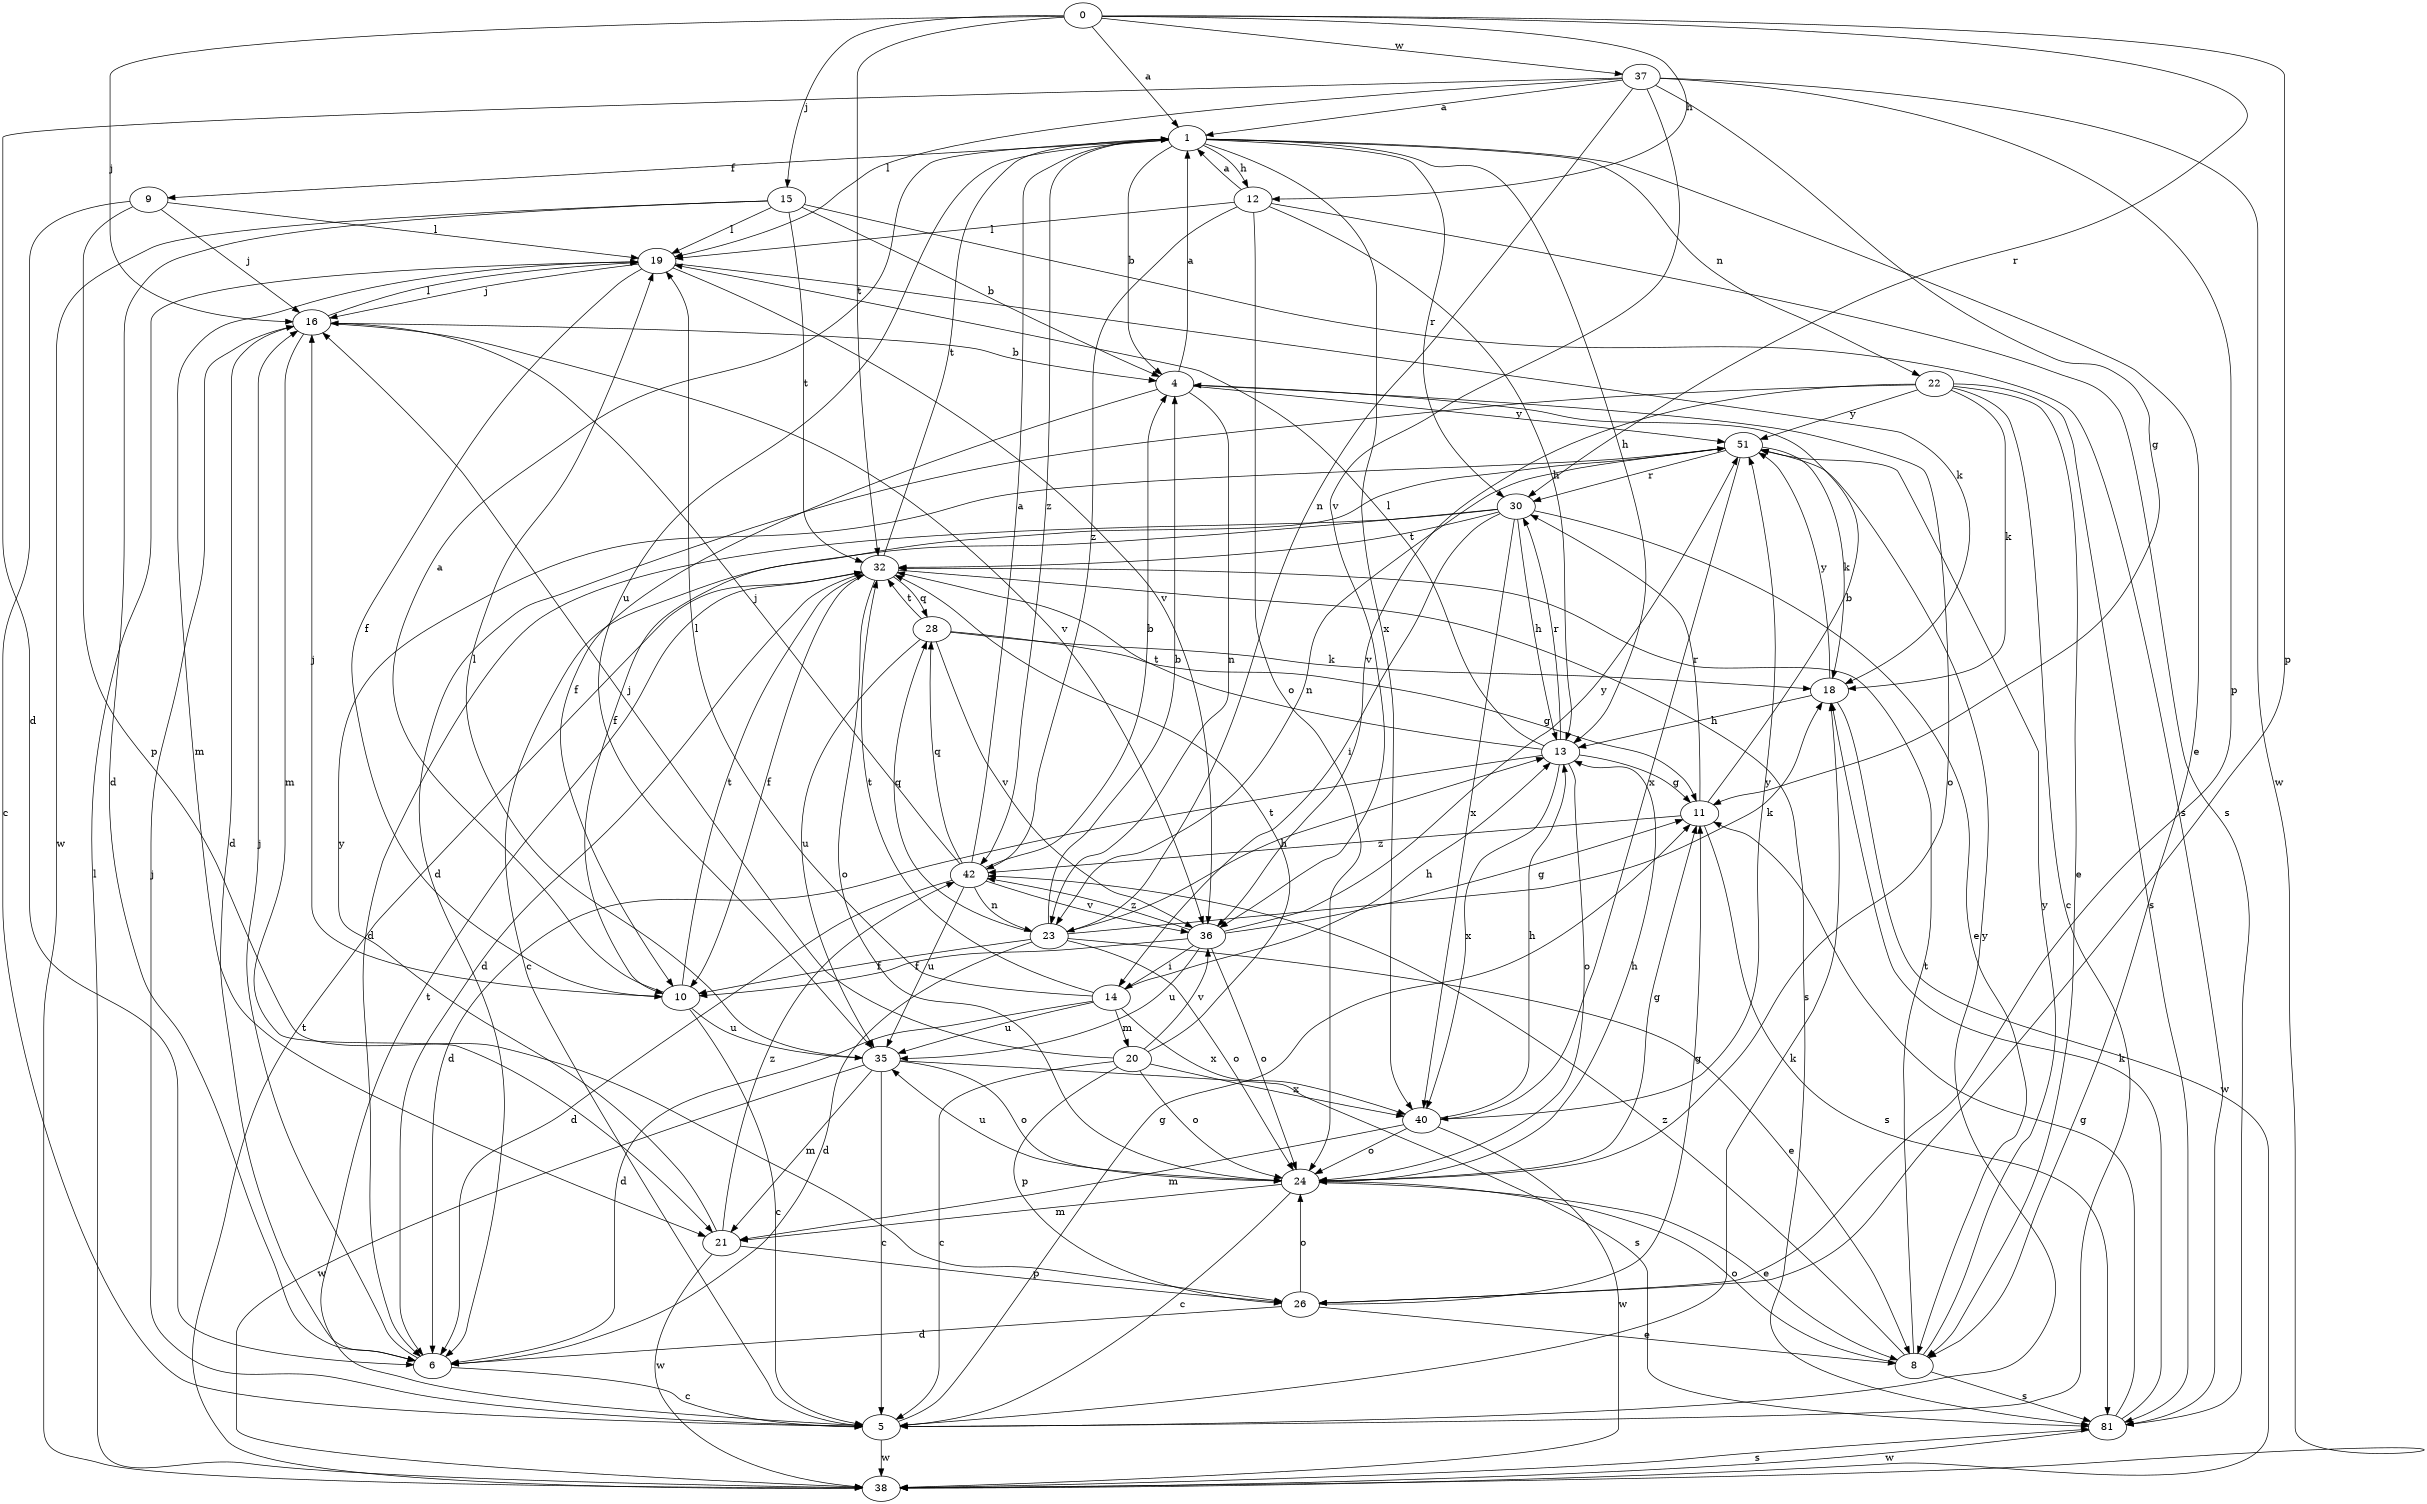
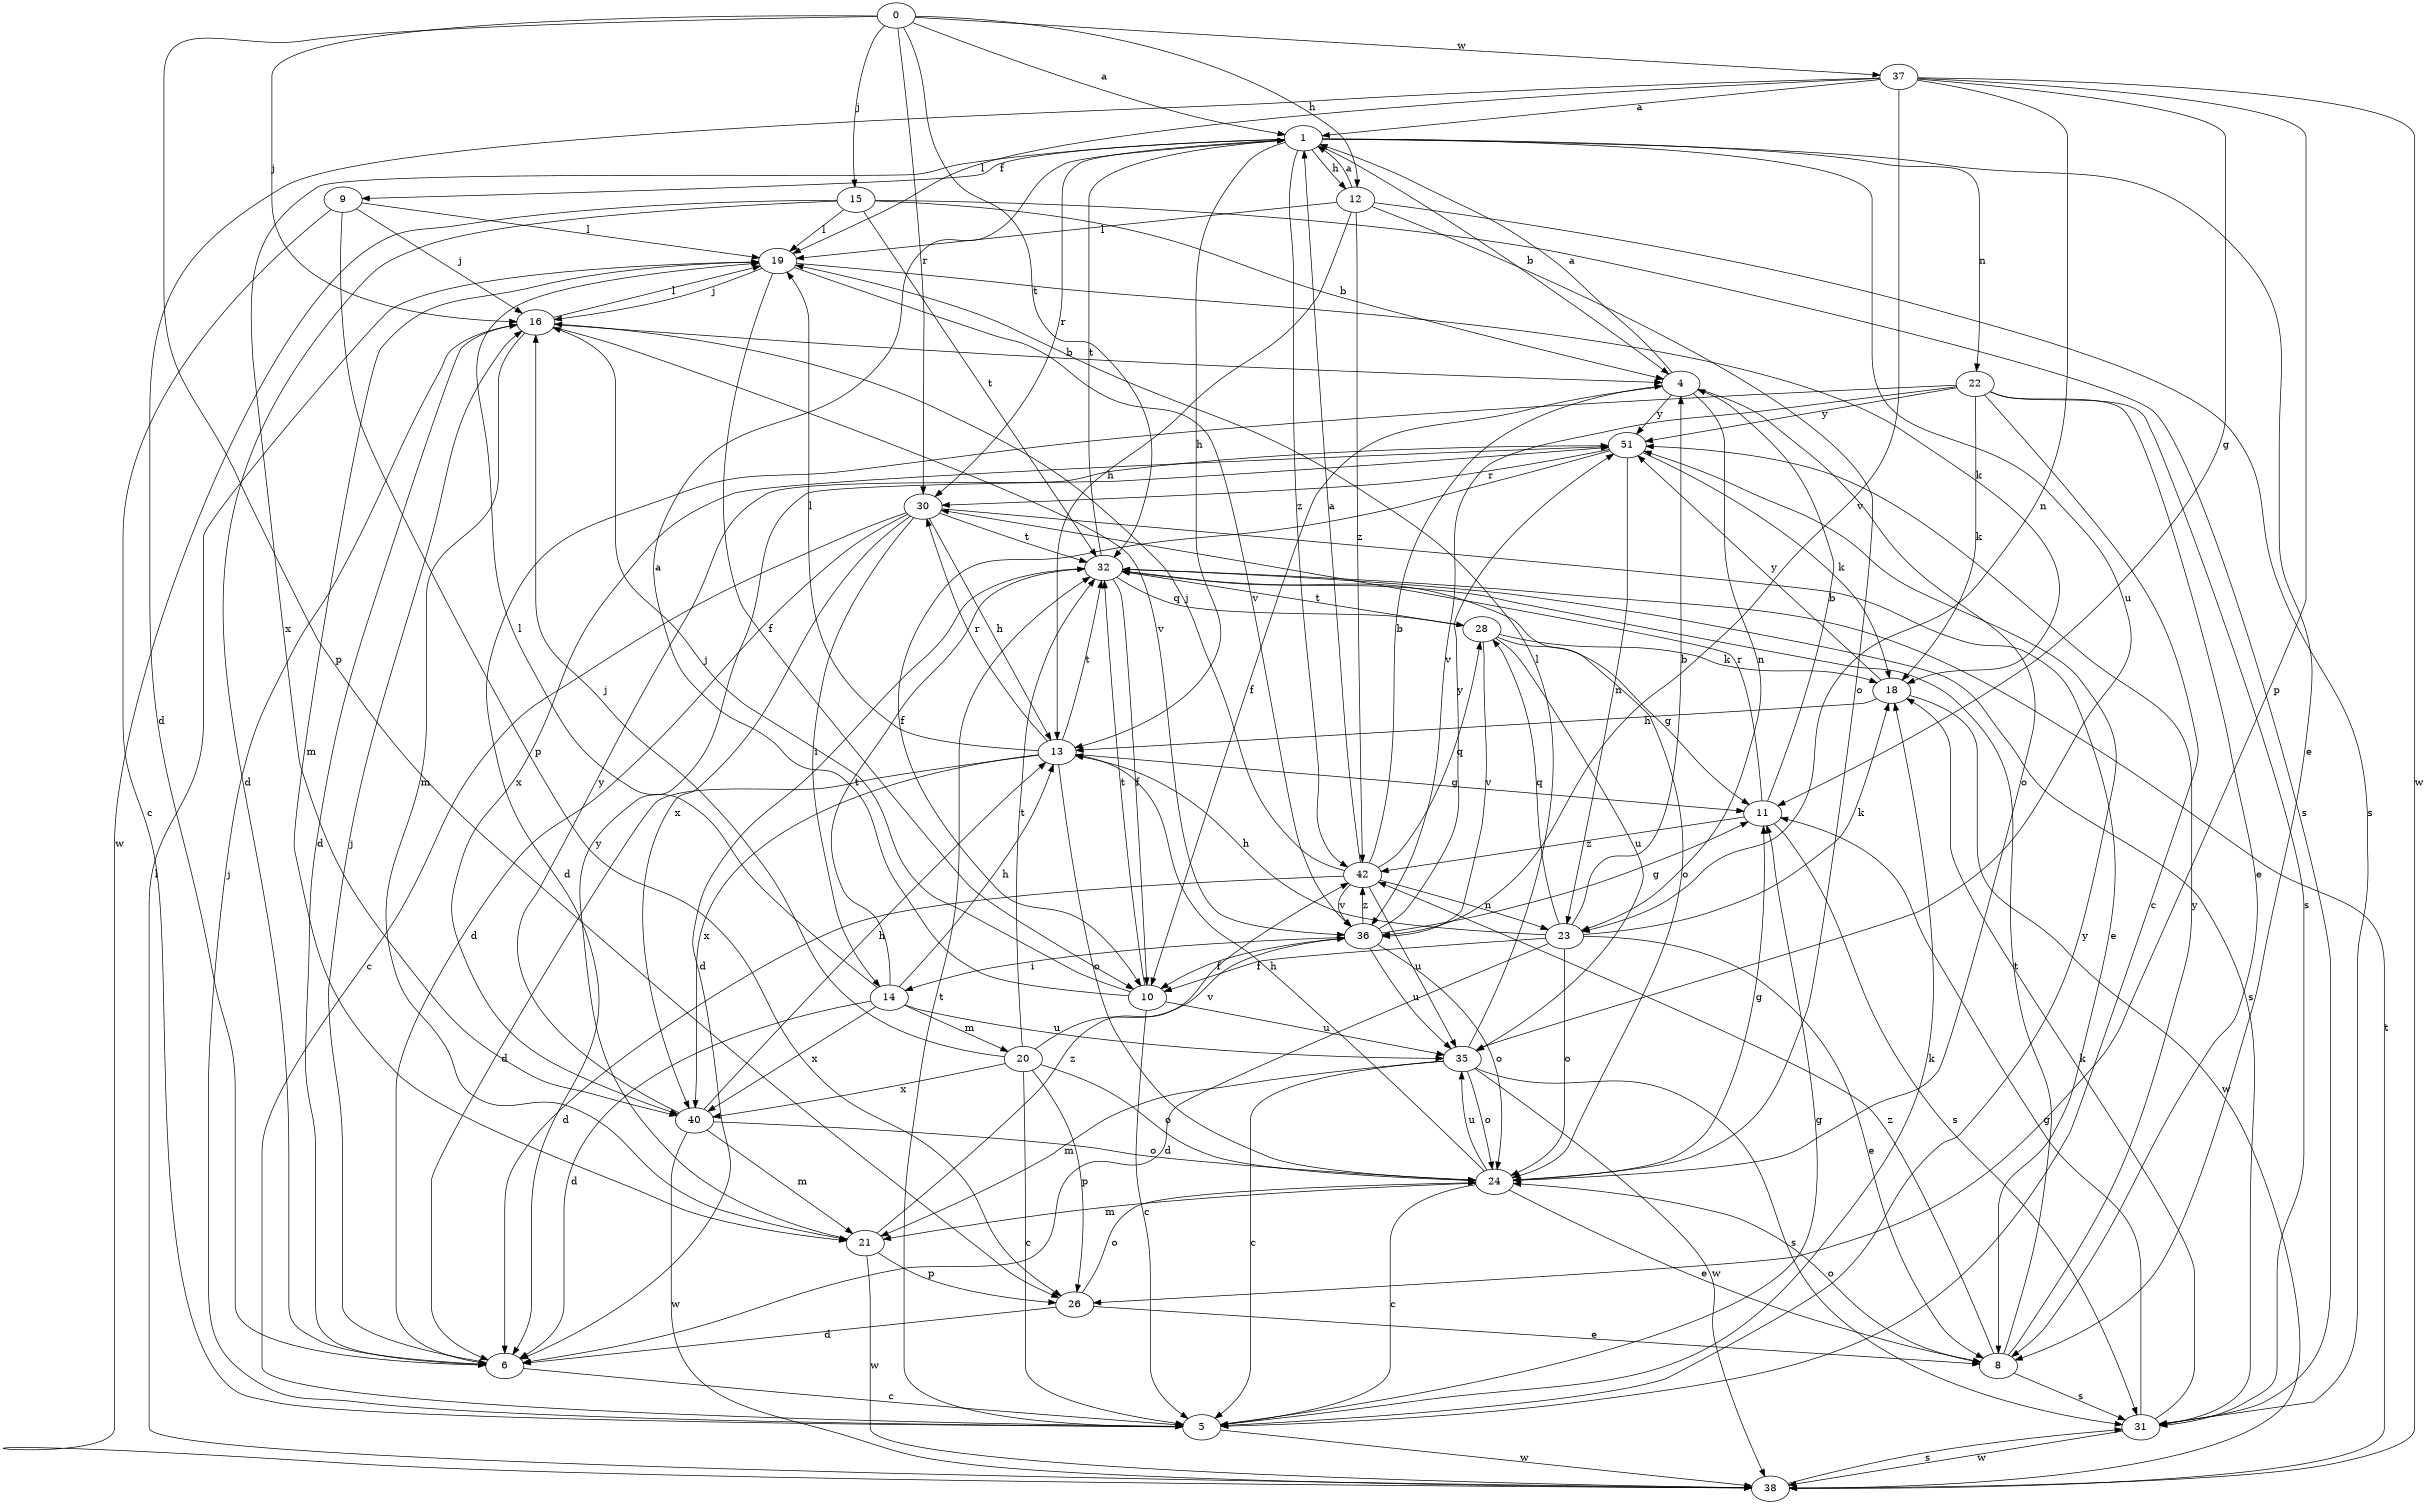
(1667, 1212) -> none
(2107, 1427) -> (2141, 1427)
